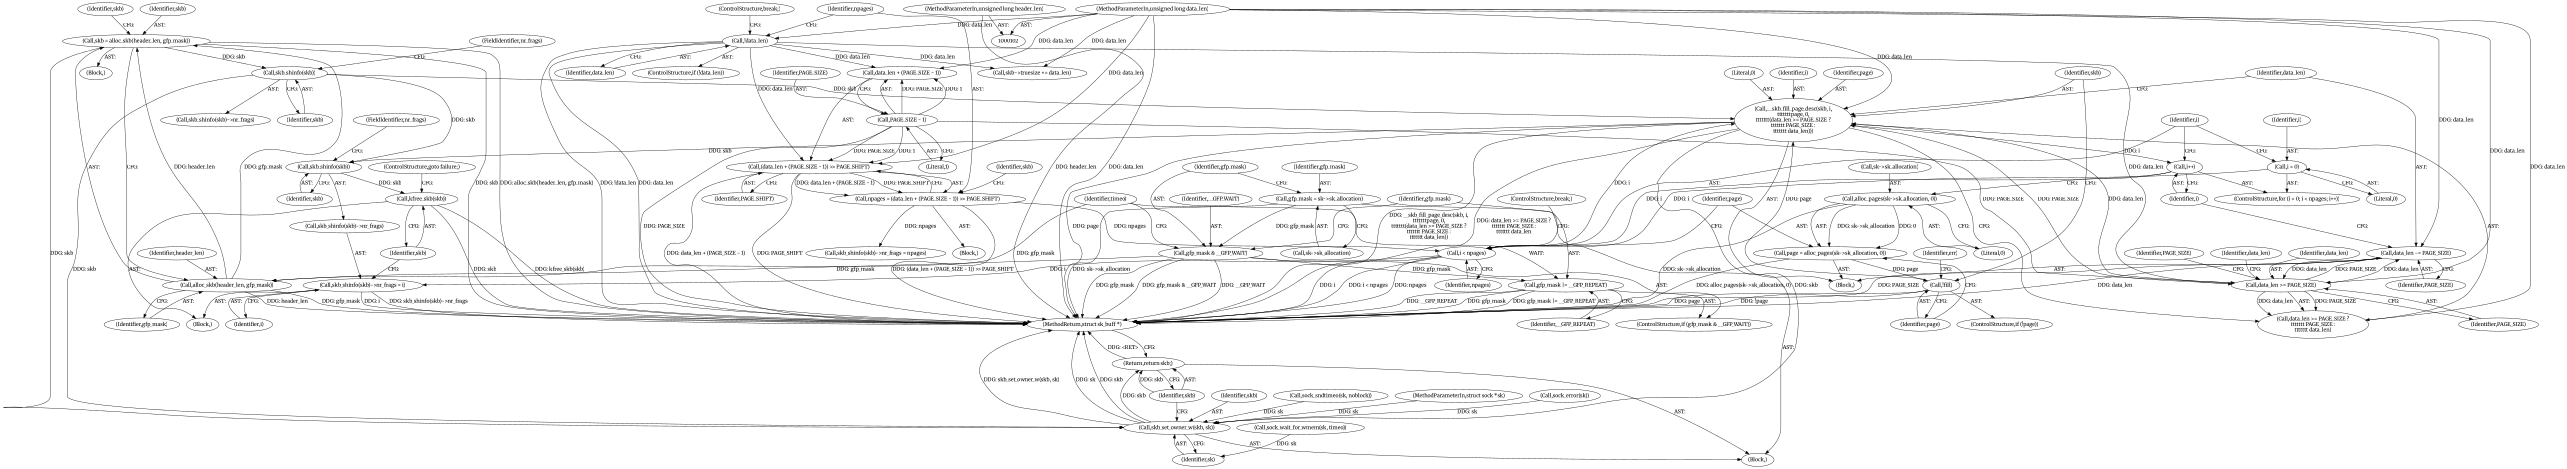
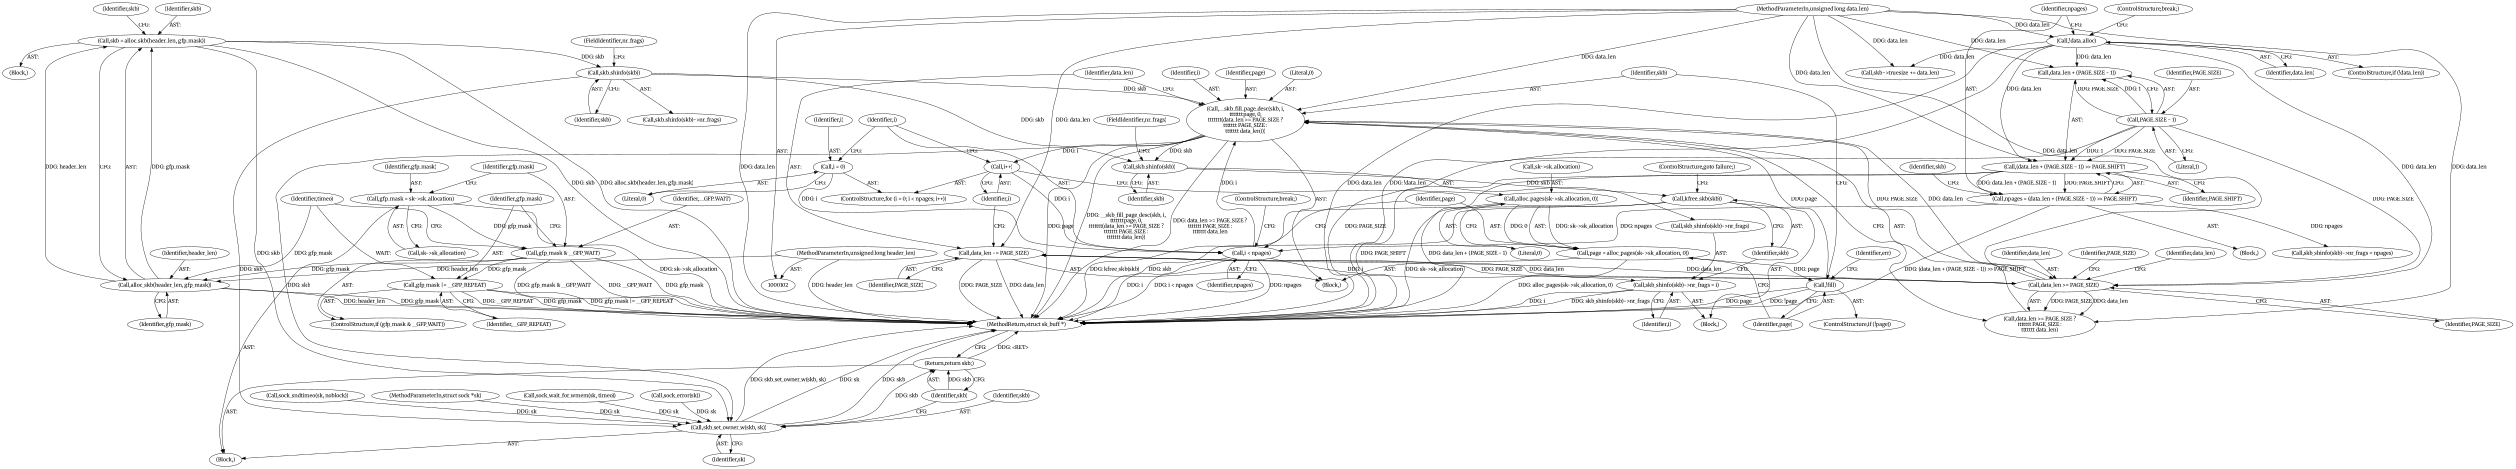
(750, 41) -> (2077, 41)
none -> (514, 264)
(1253, 450) -> (648, 412)
